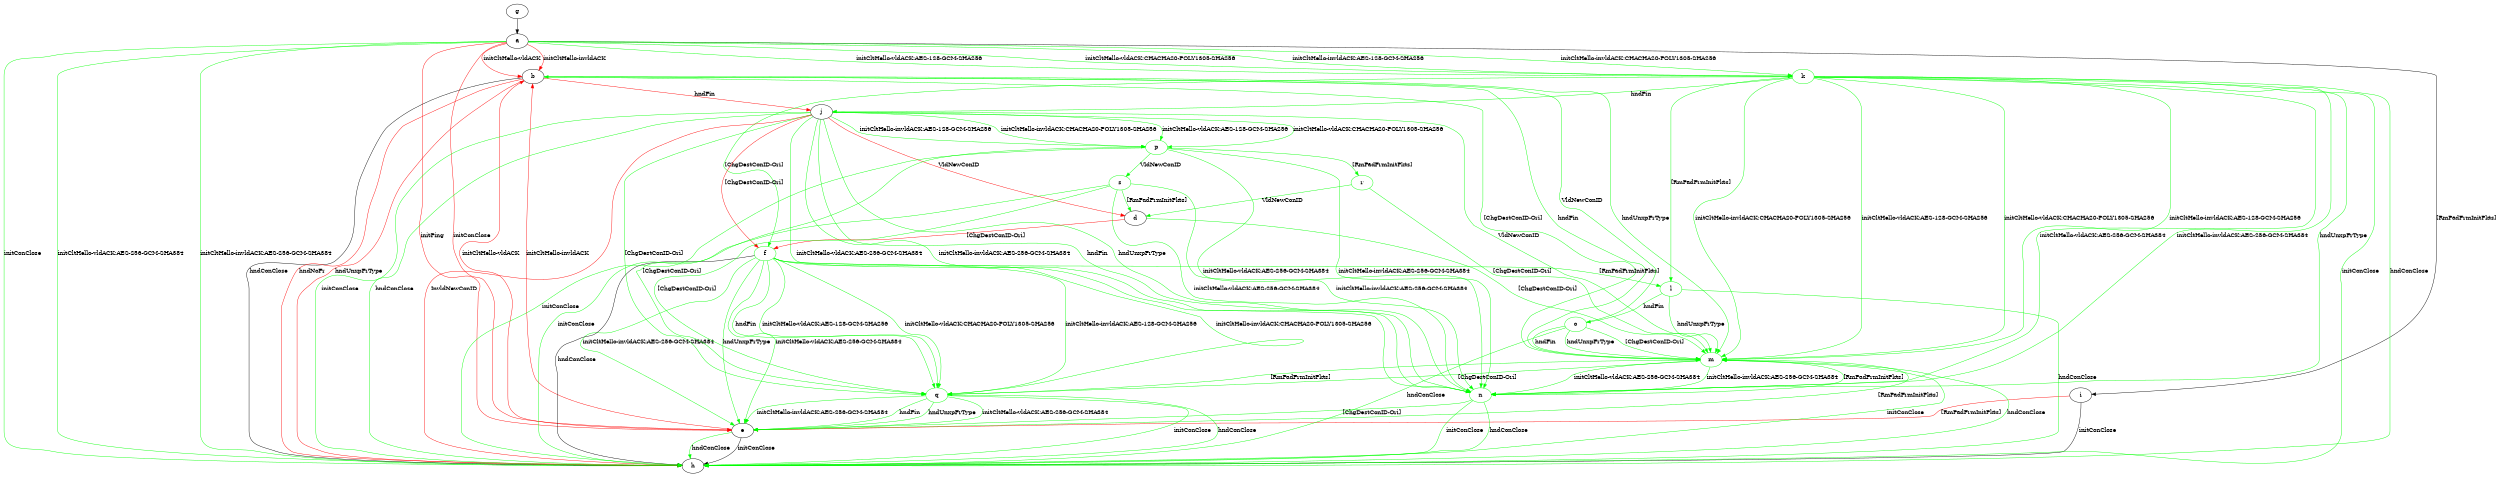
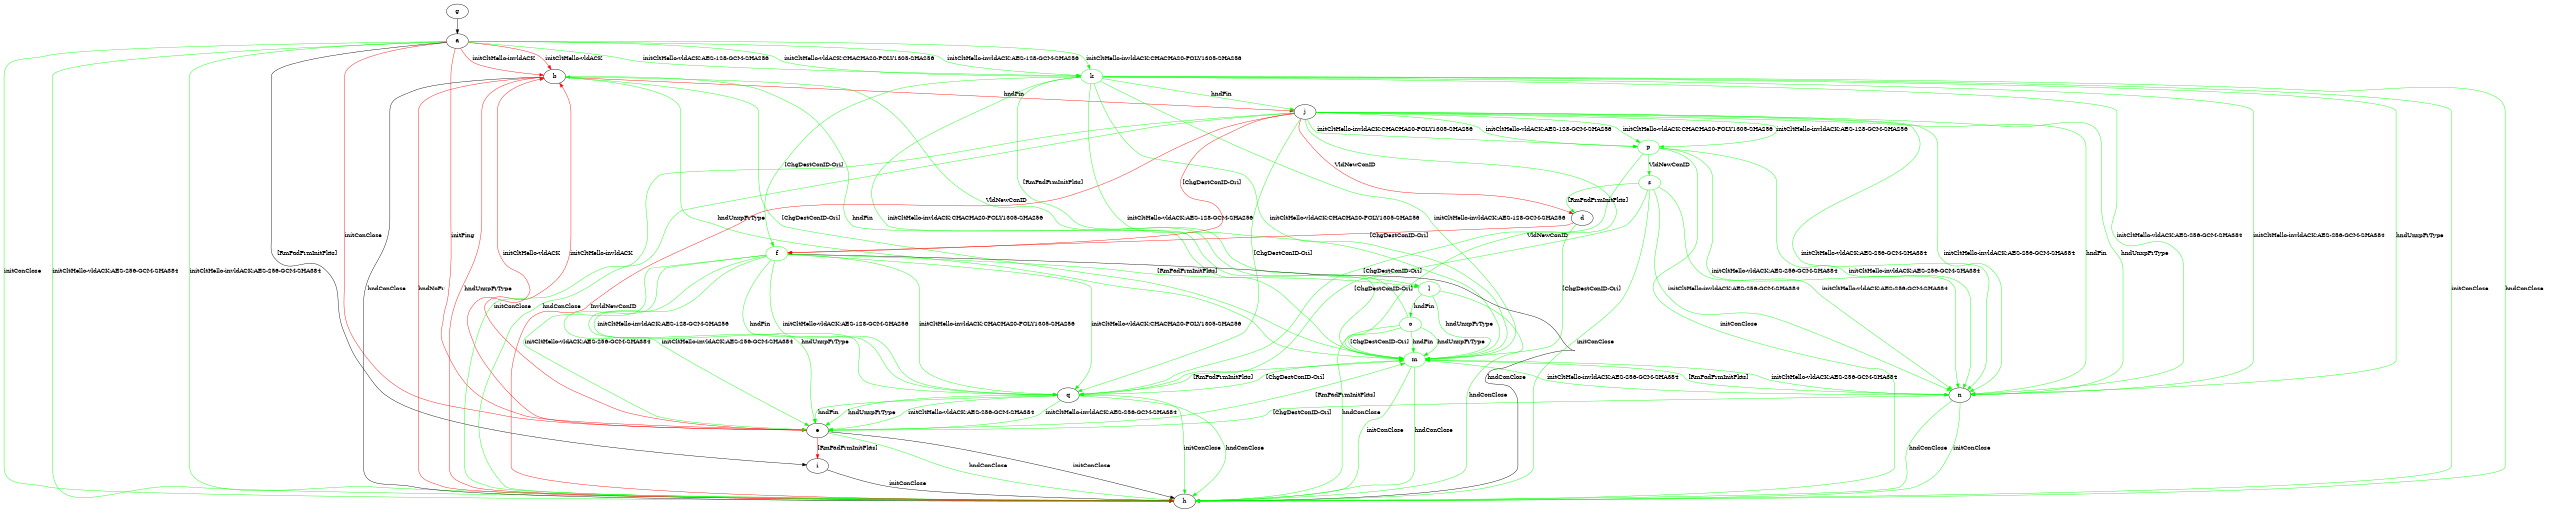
(1362, 183) -> none
(937, 395) -> (1068, 395)
(1480, 395) -> (1960, 395)
(1415, 422) -> (818, 446)
